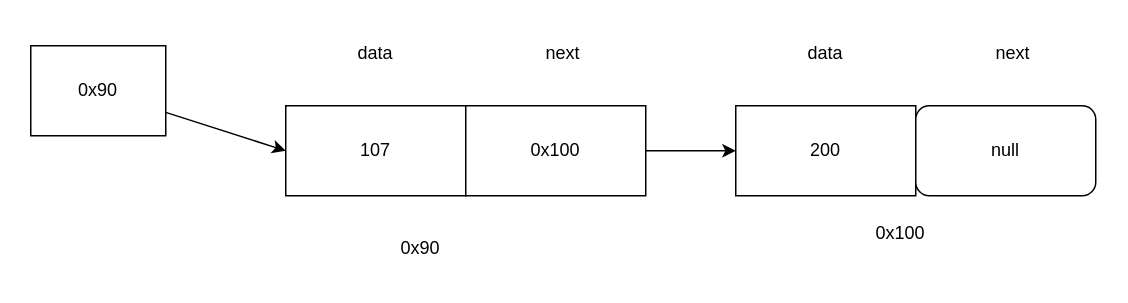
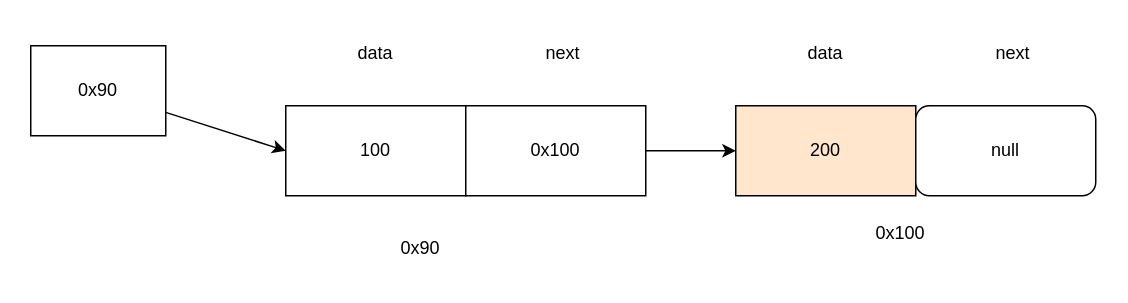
(376, 151) -> (376, 151)
(826, 151) -> (826, 151)
